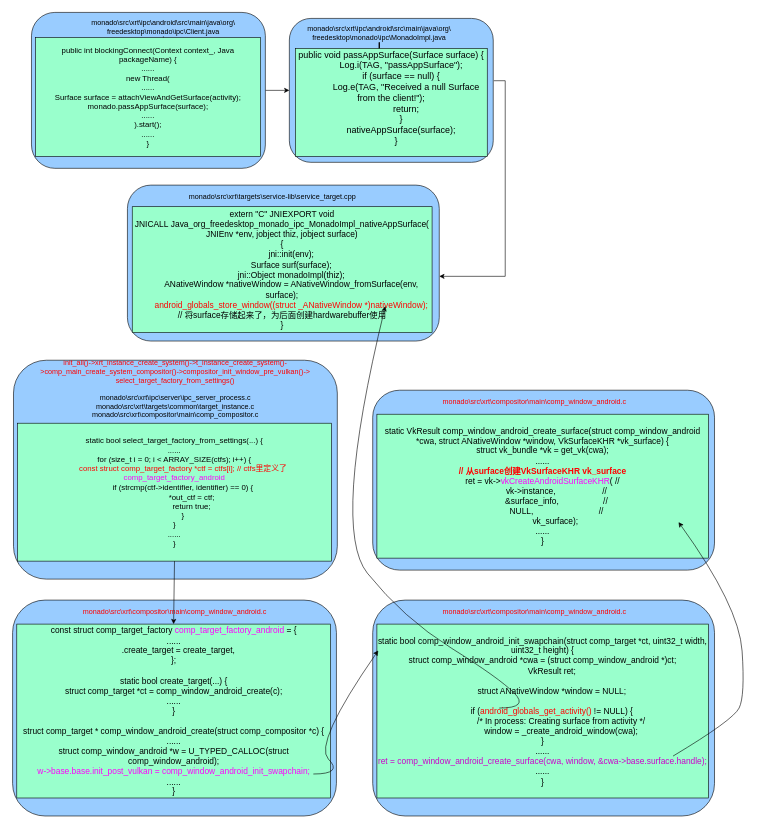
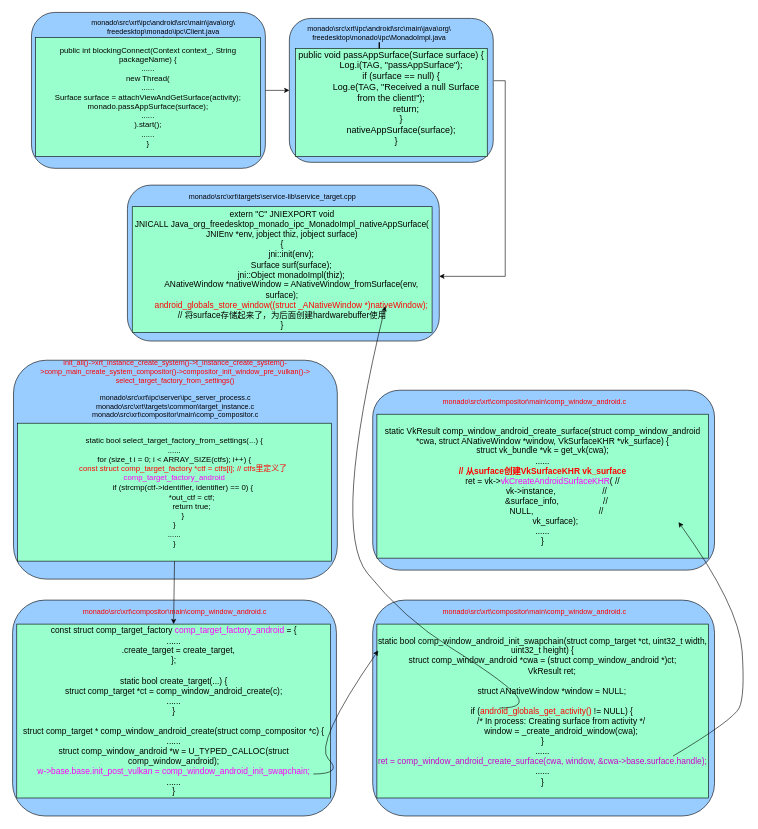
(148, 97) -> (148, 97)
